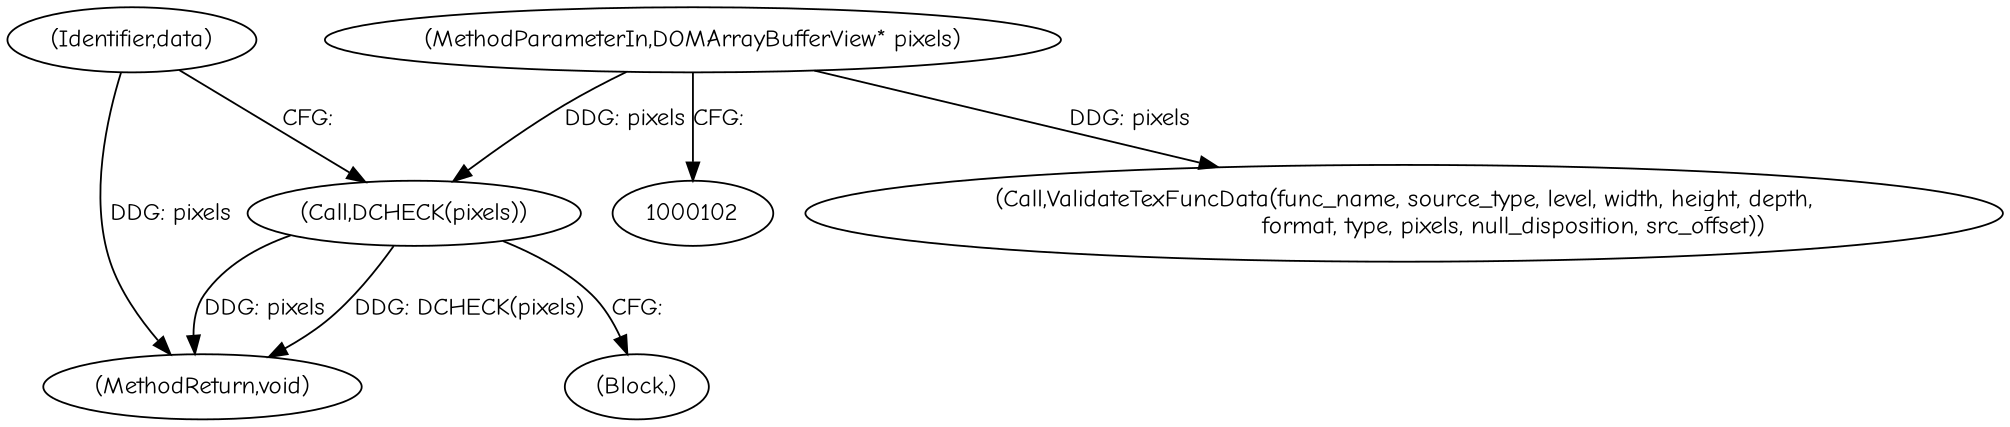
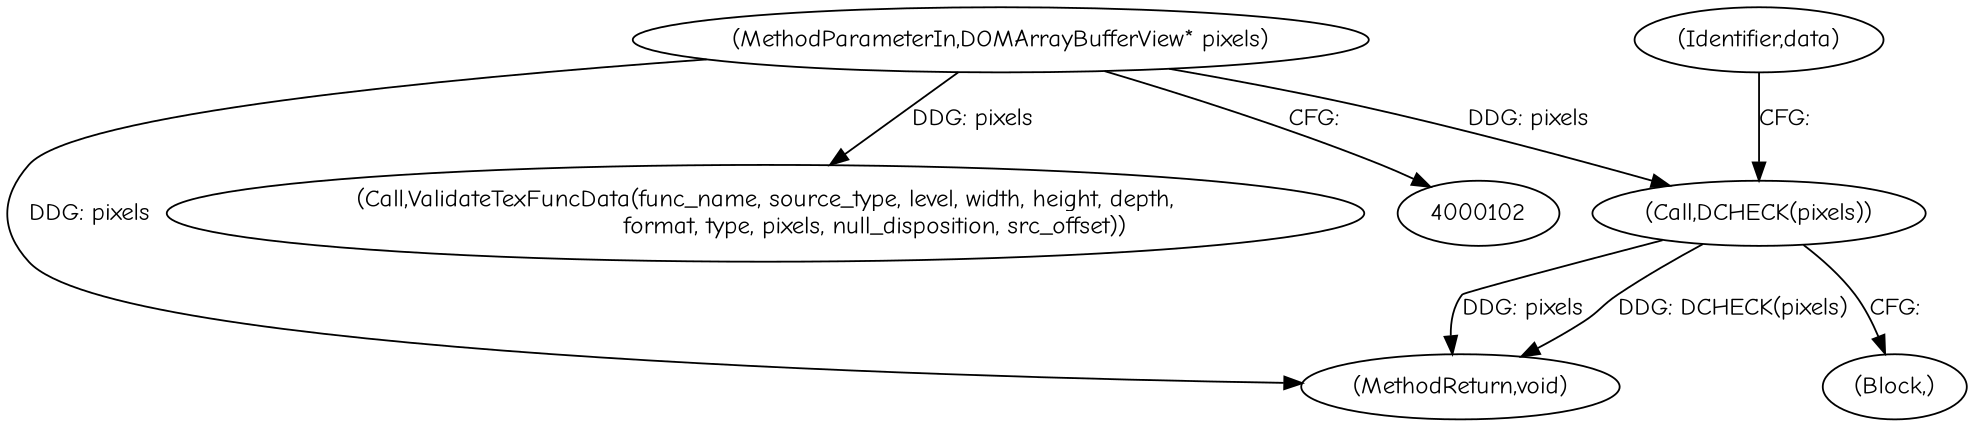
(101, 213) -> (253, 324)
(693, 213) -> (1479, 213)
